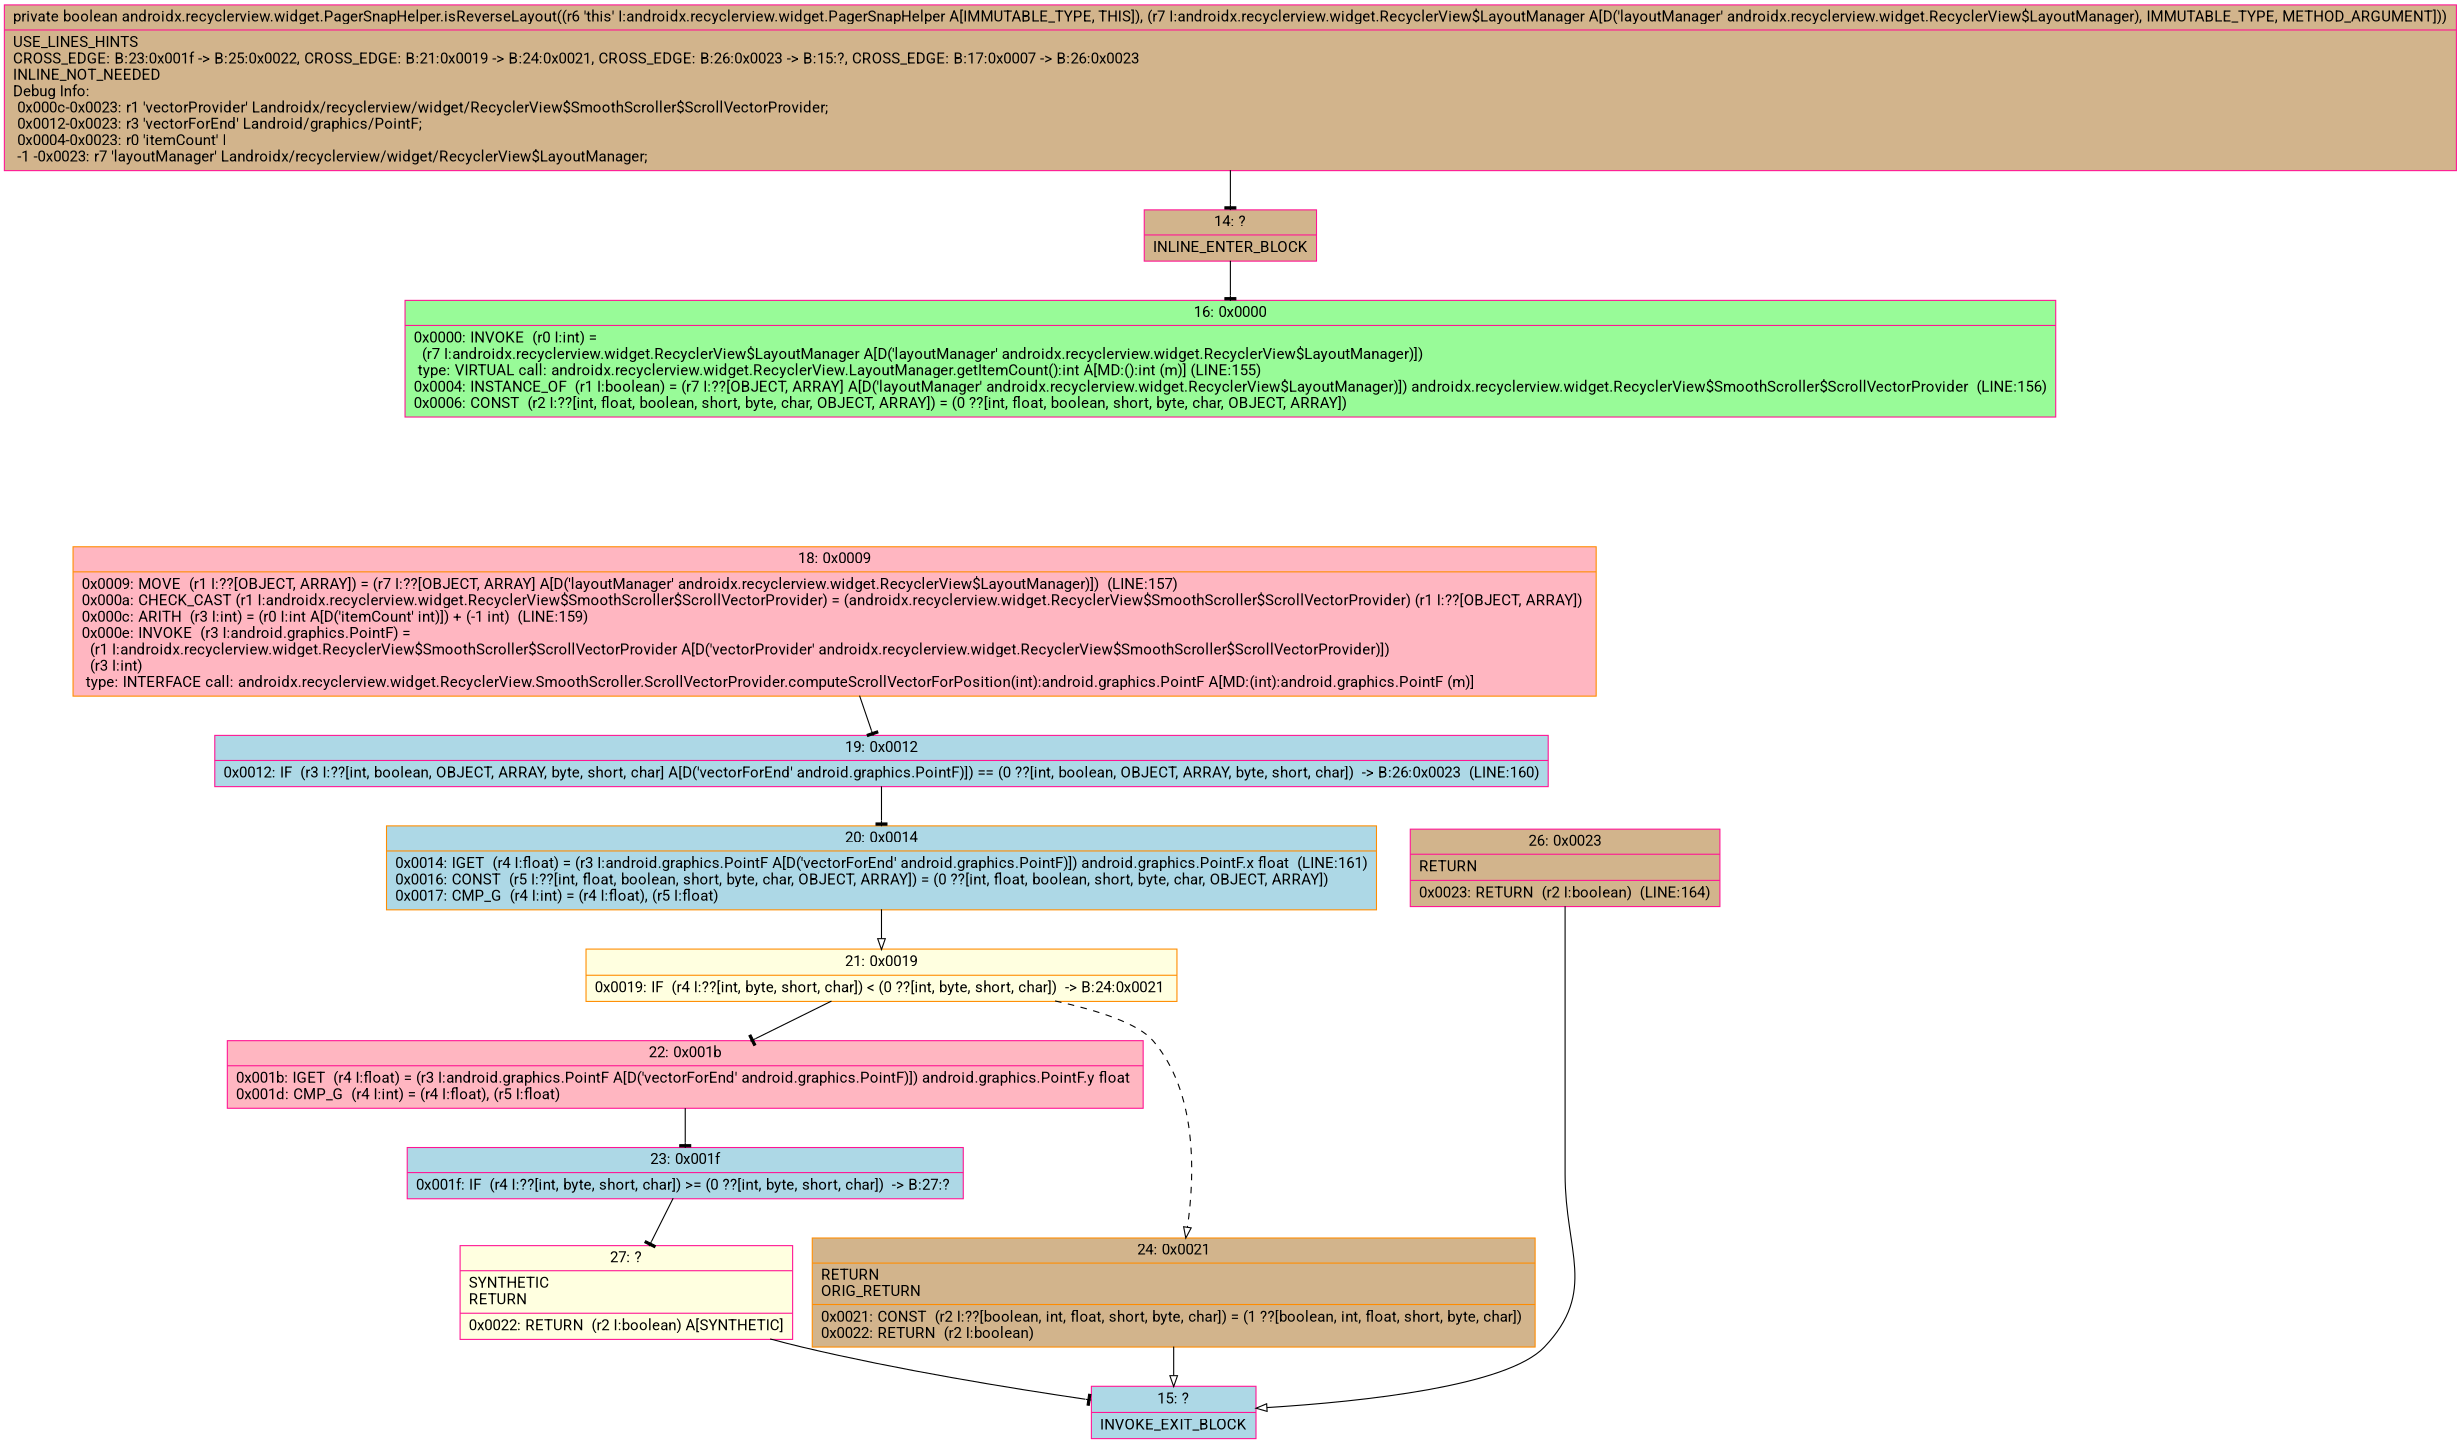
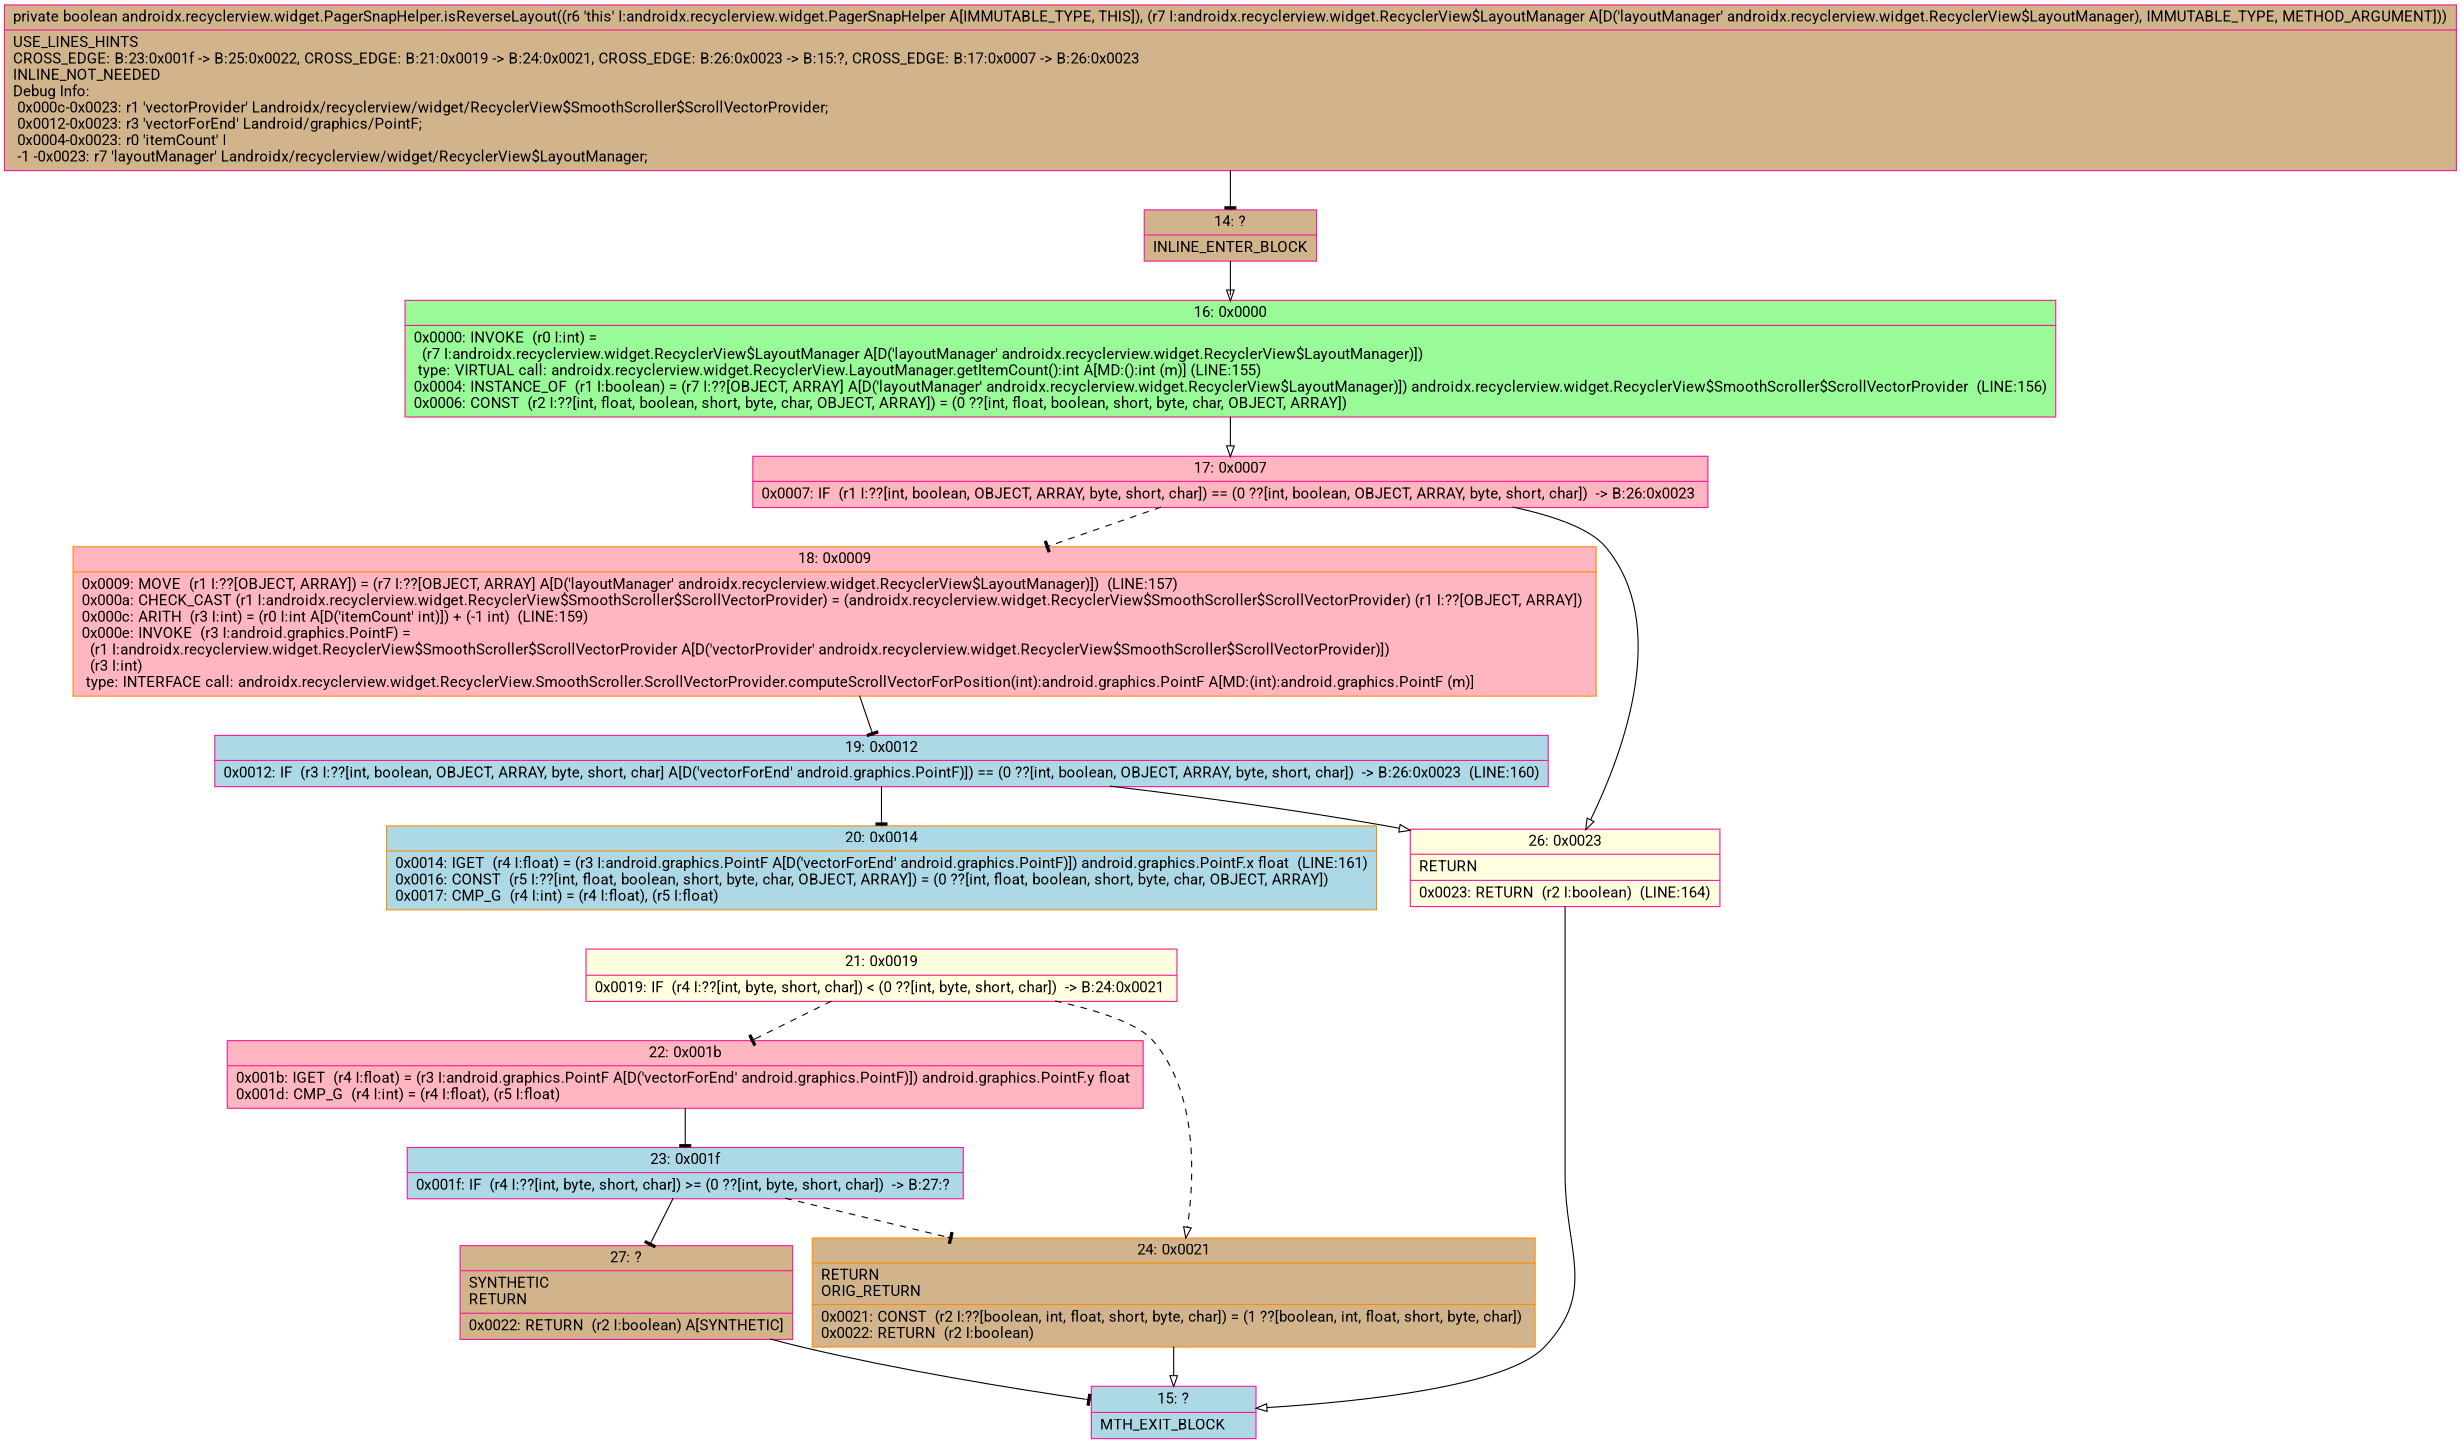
(1230, 278) -> (1230, 278)
none -> (1230, 482)
none -> (1255, 805)
(1565, 868) -> (1565, 868)
(881, 924) -> none
(881, 975) -> (881, 975)
(793, 1020) -> (793, 1020)
none -> (866, 1218)
(626, 1293) -> (626, 1293)
(1174, 1425) -> (1163, 1425)
